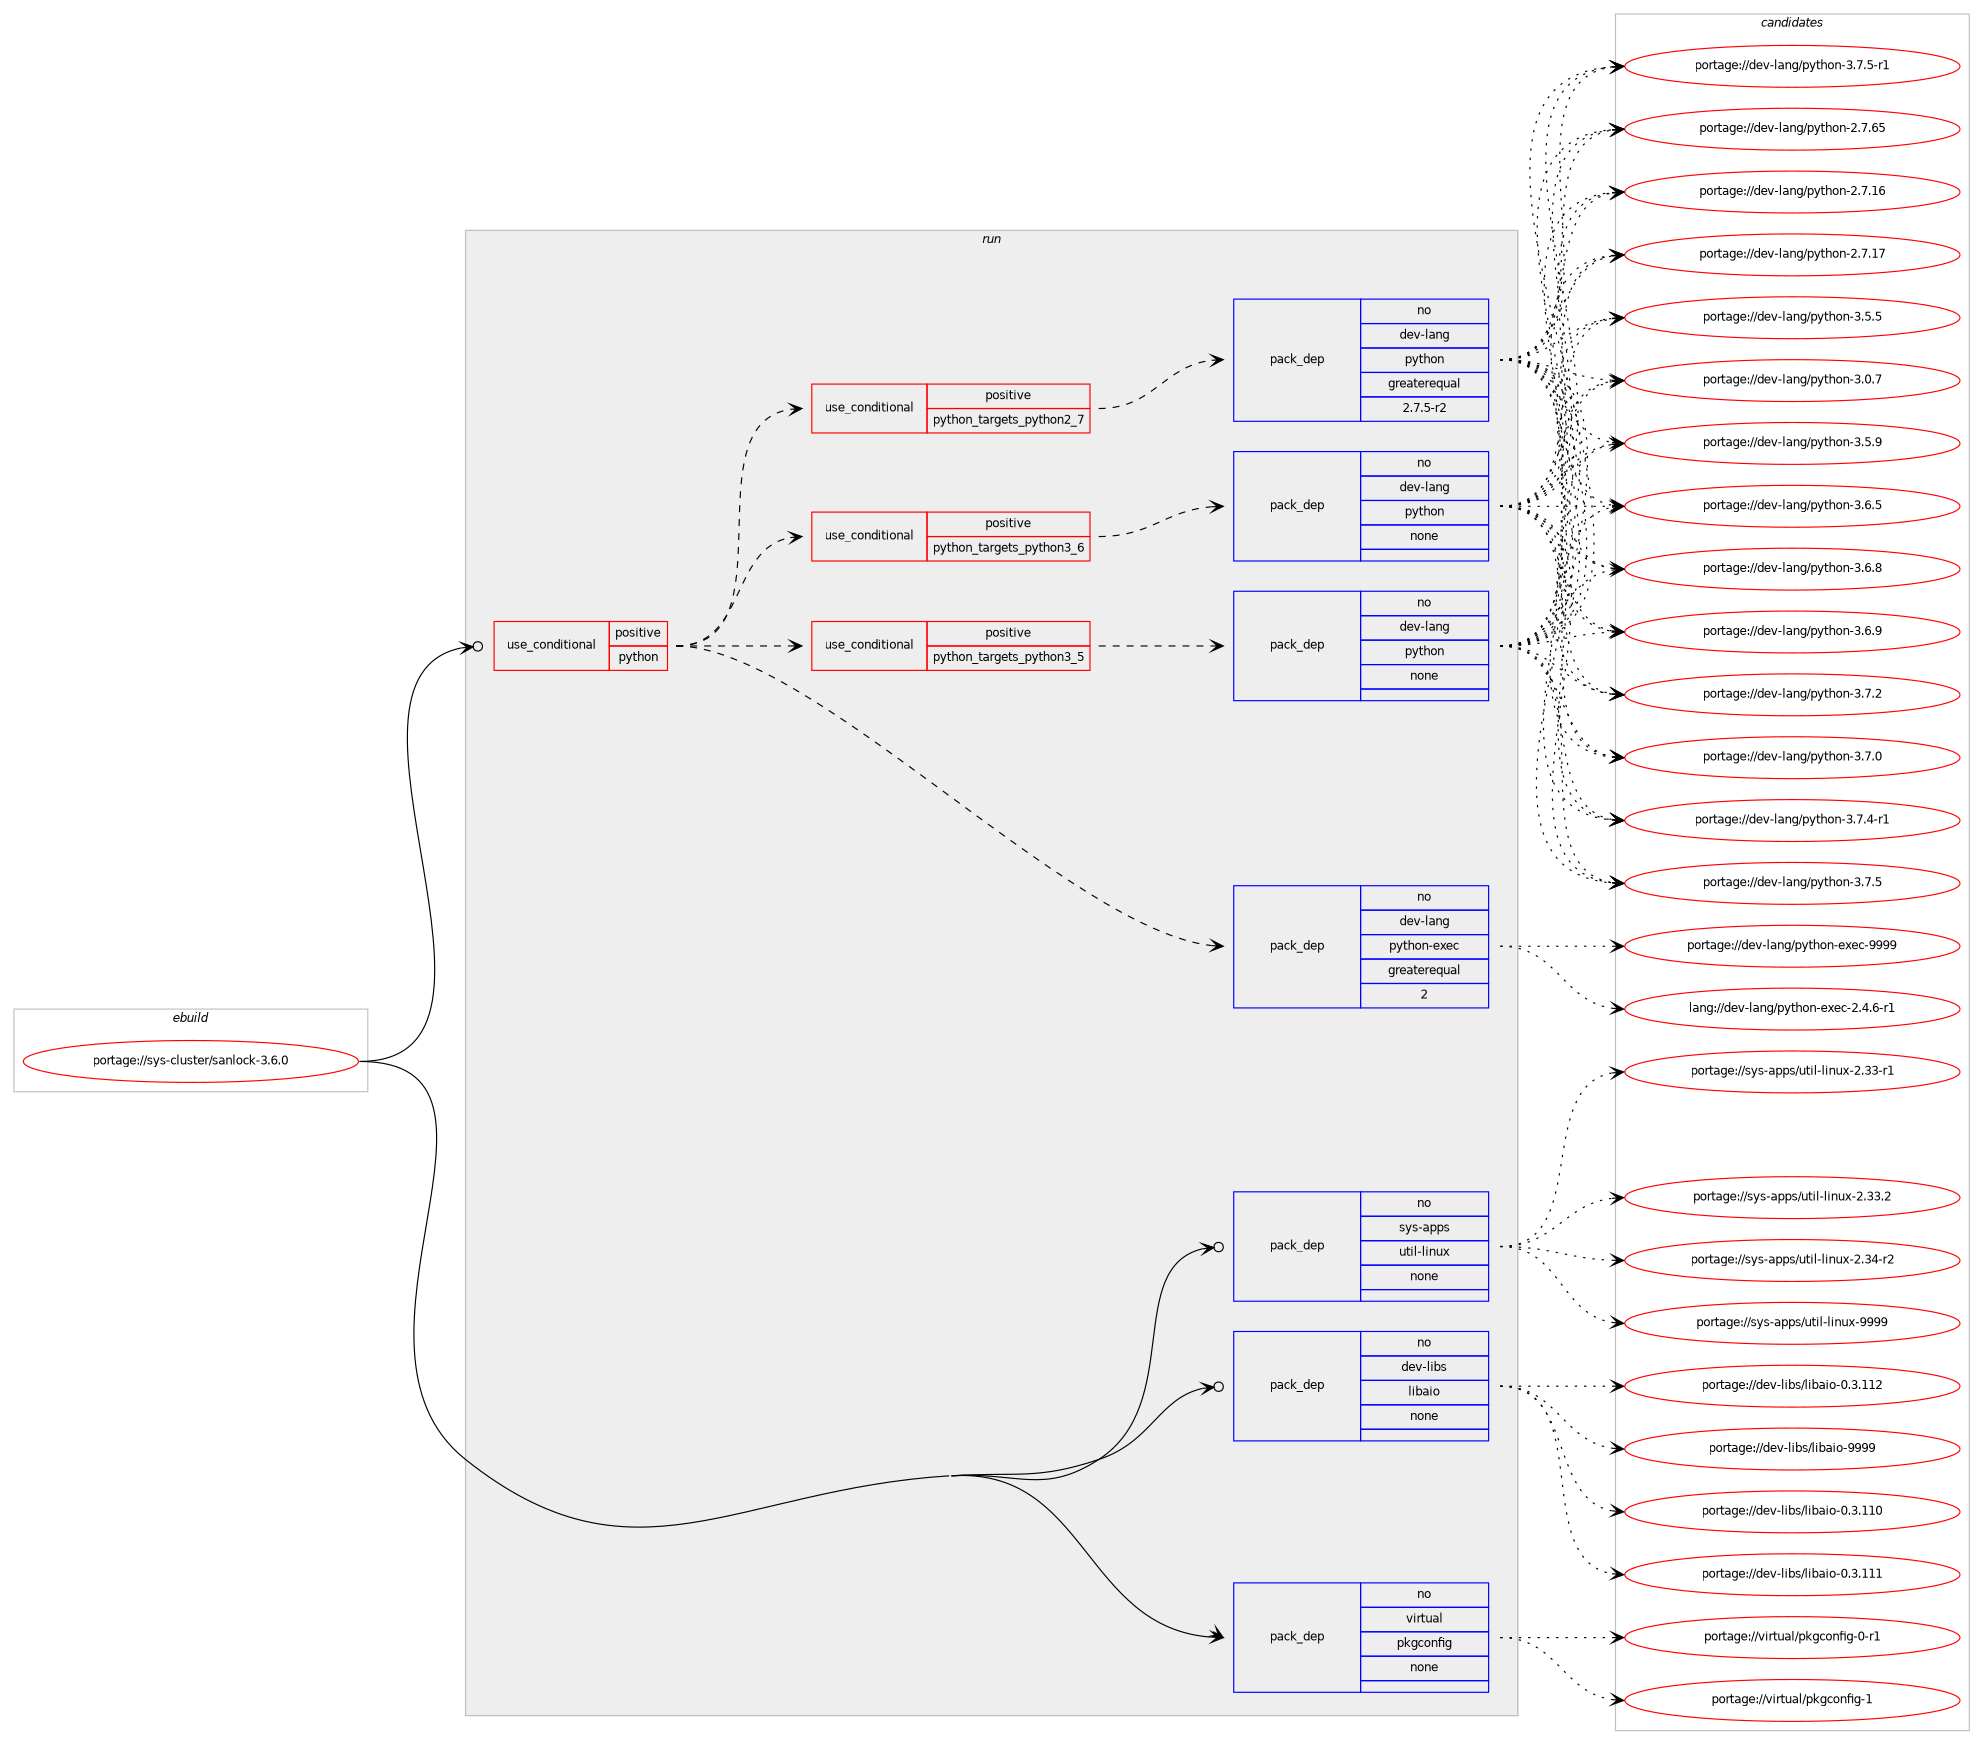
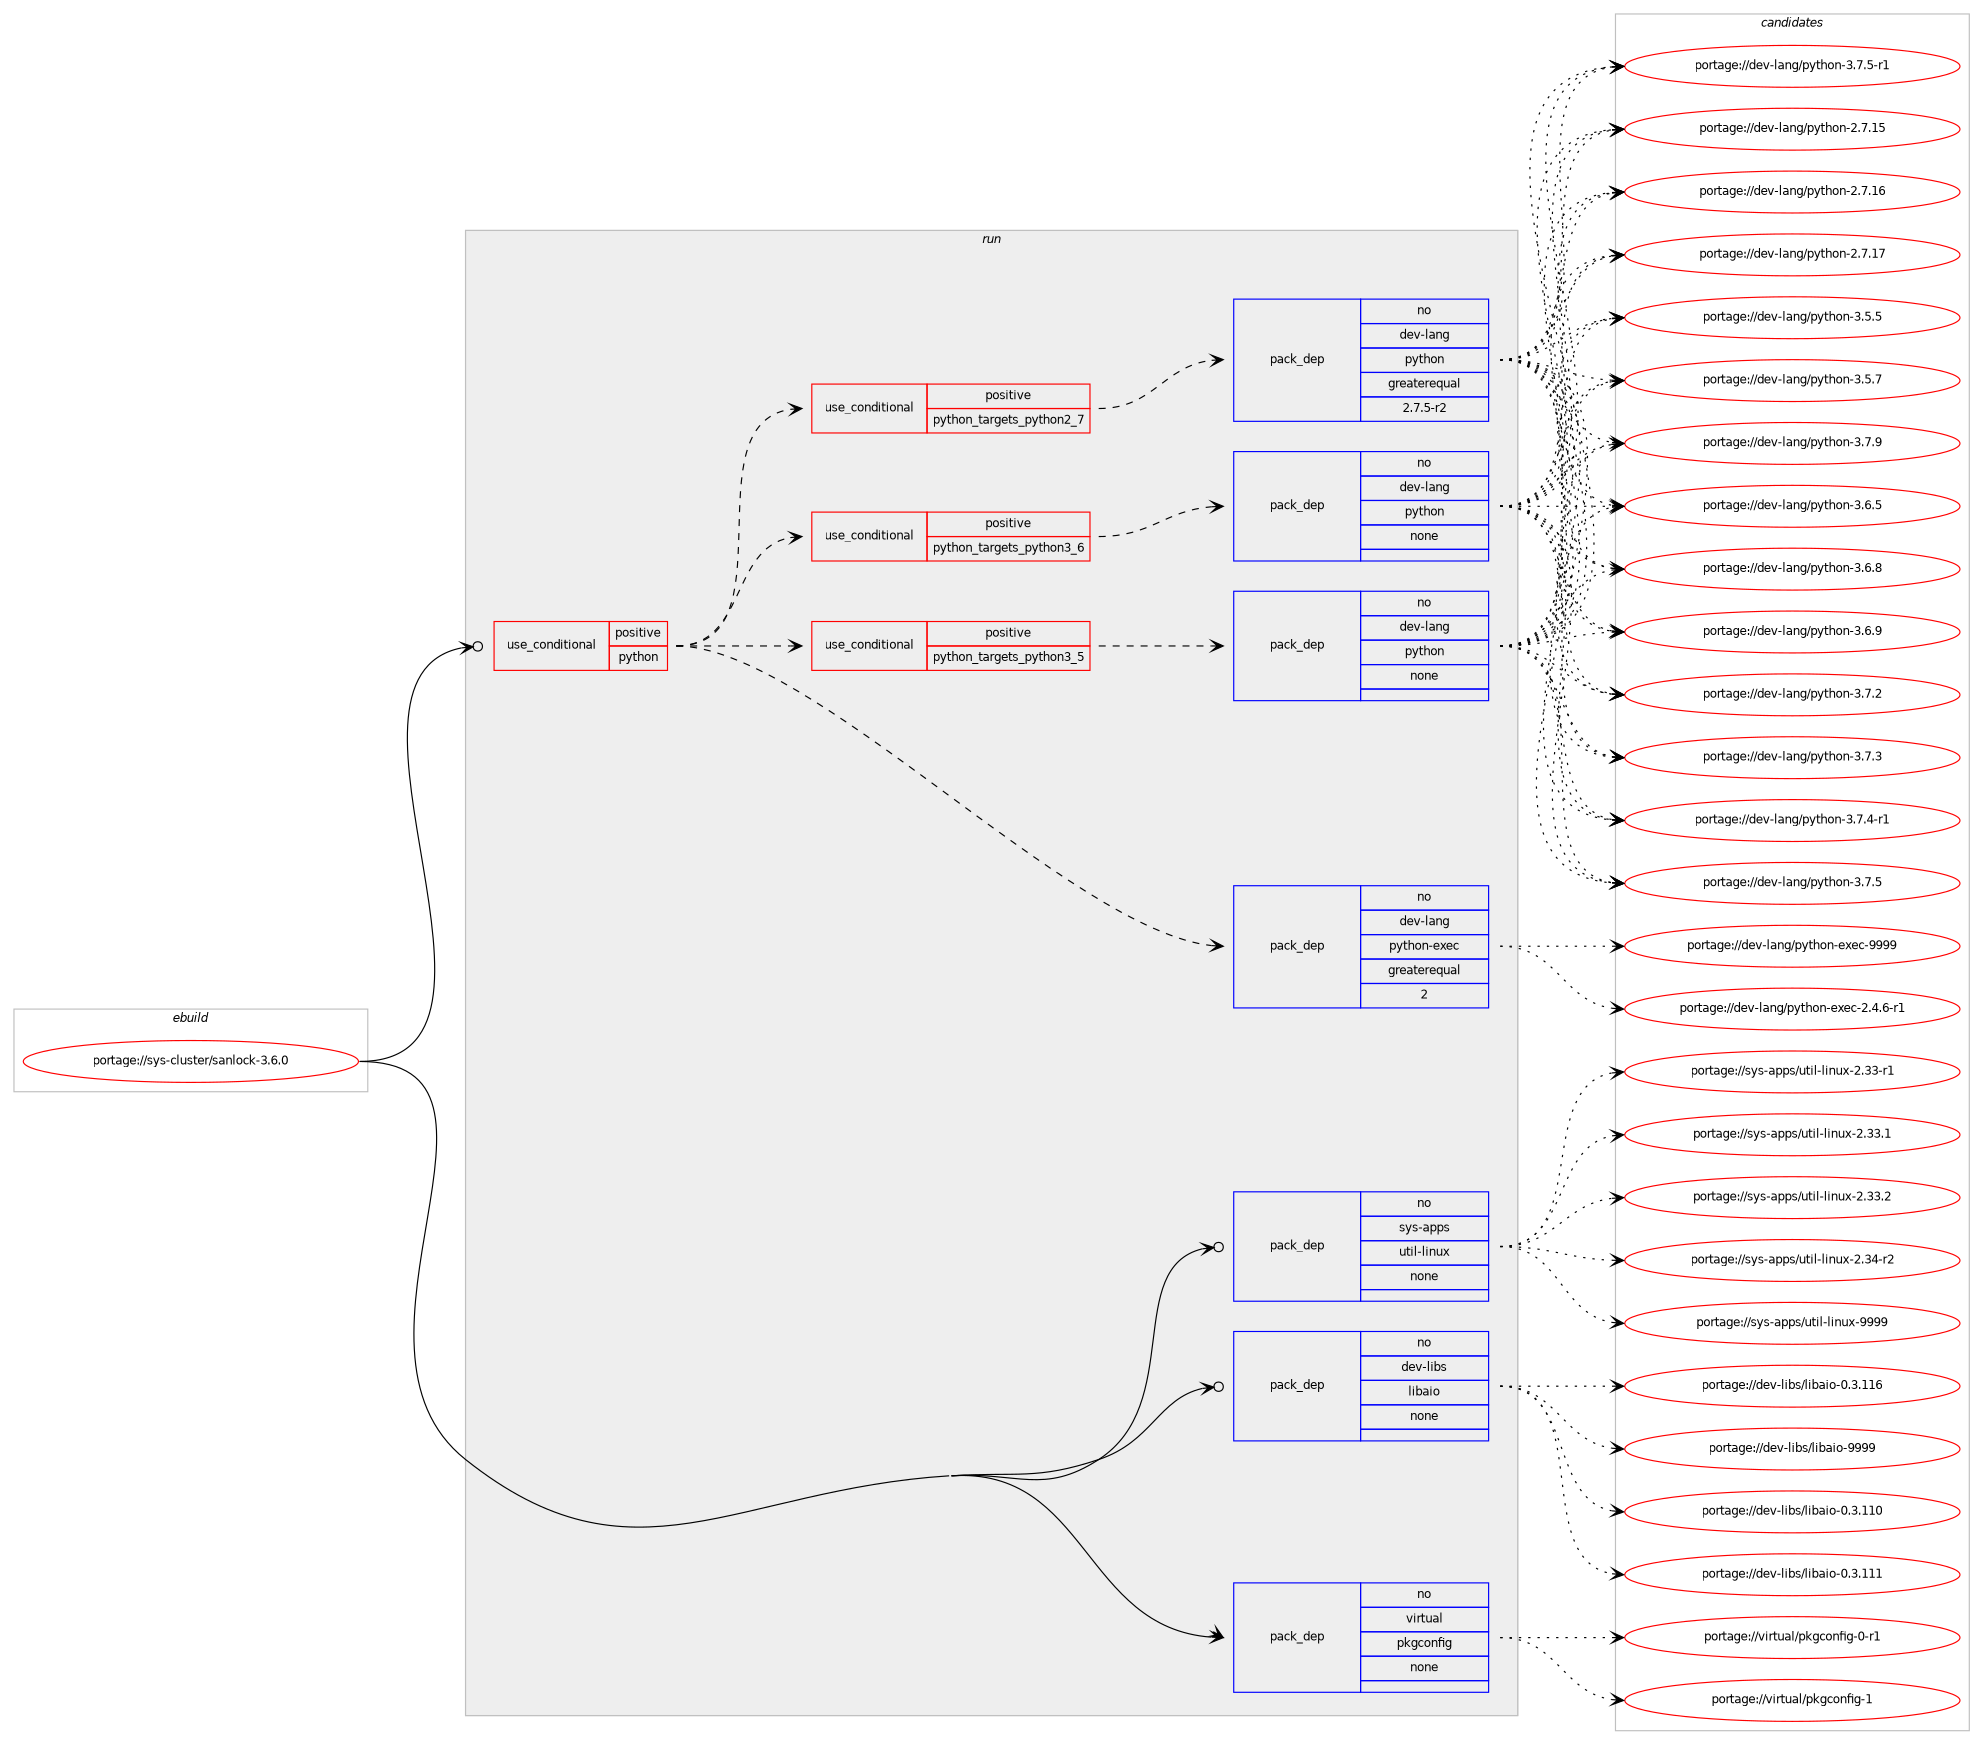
(1792, 129) -> (1792, 129)
(1792, 381) -> (1792, 381)
(1792, 443) -> (1792, 443)
(1792, 758) -> (1792, 758)
(1792, 1009) -> (1792, 1009)
none -> (1792, 1135)
(1792, 1386) -> (1792, 1386)
